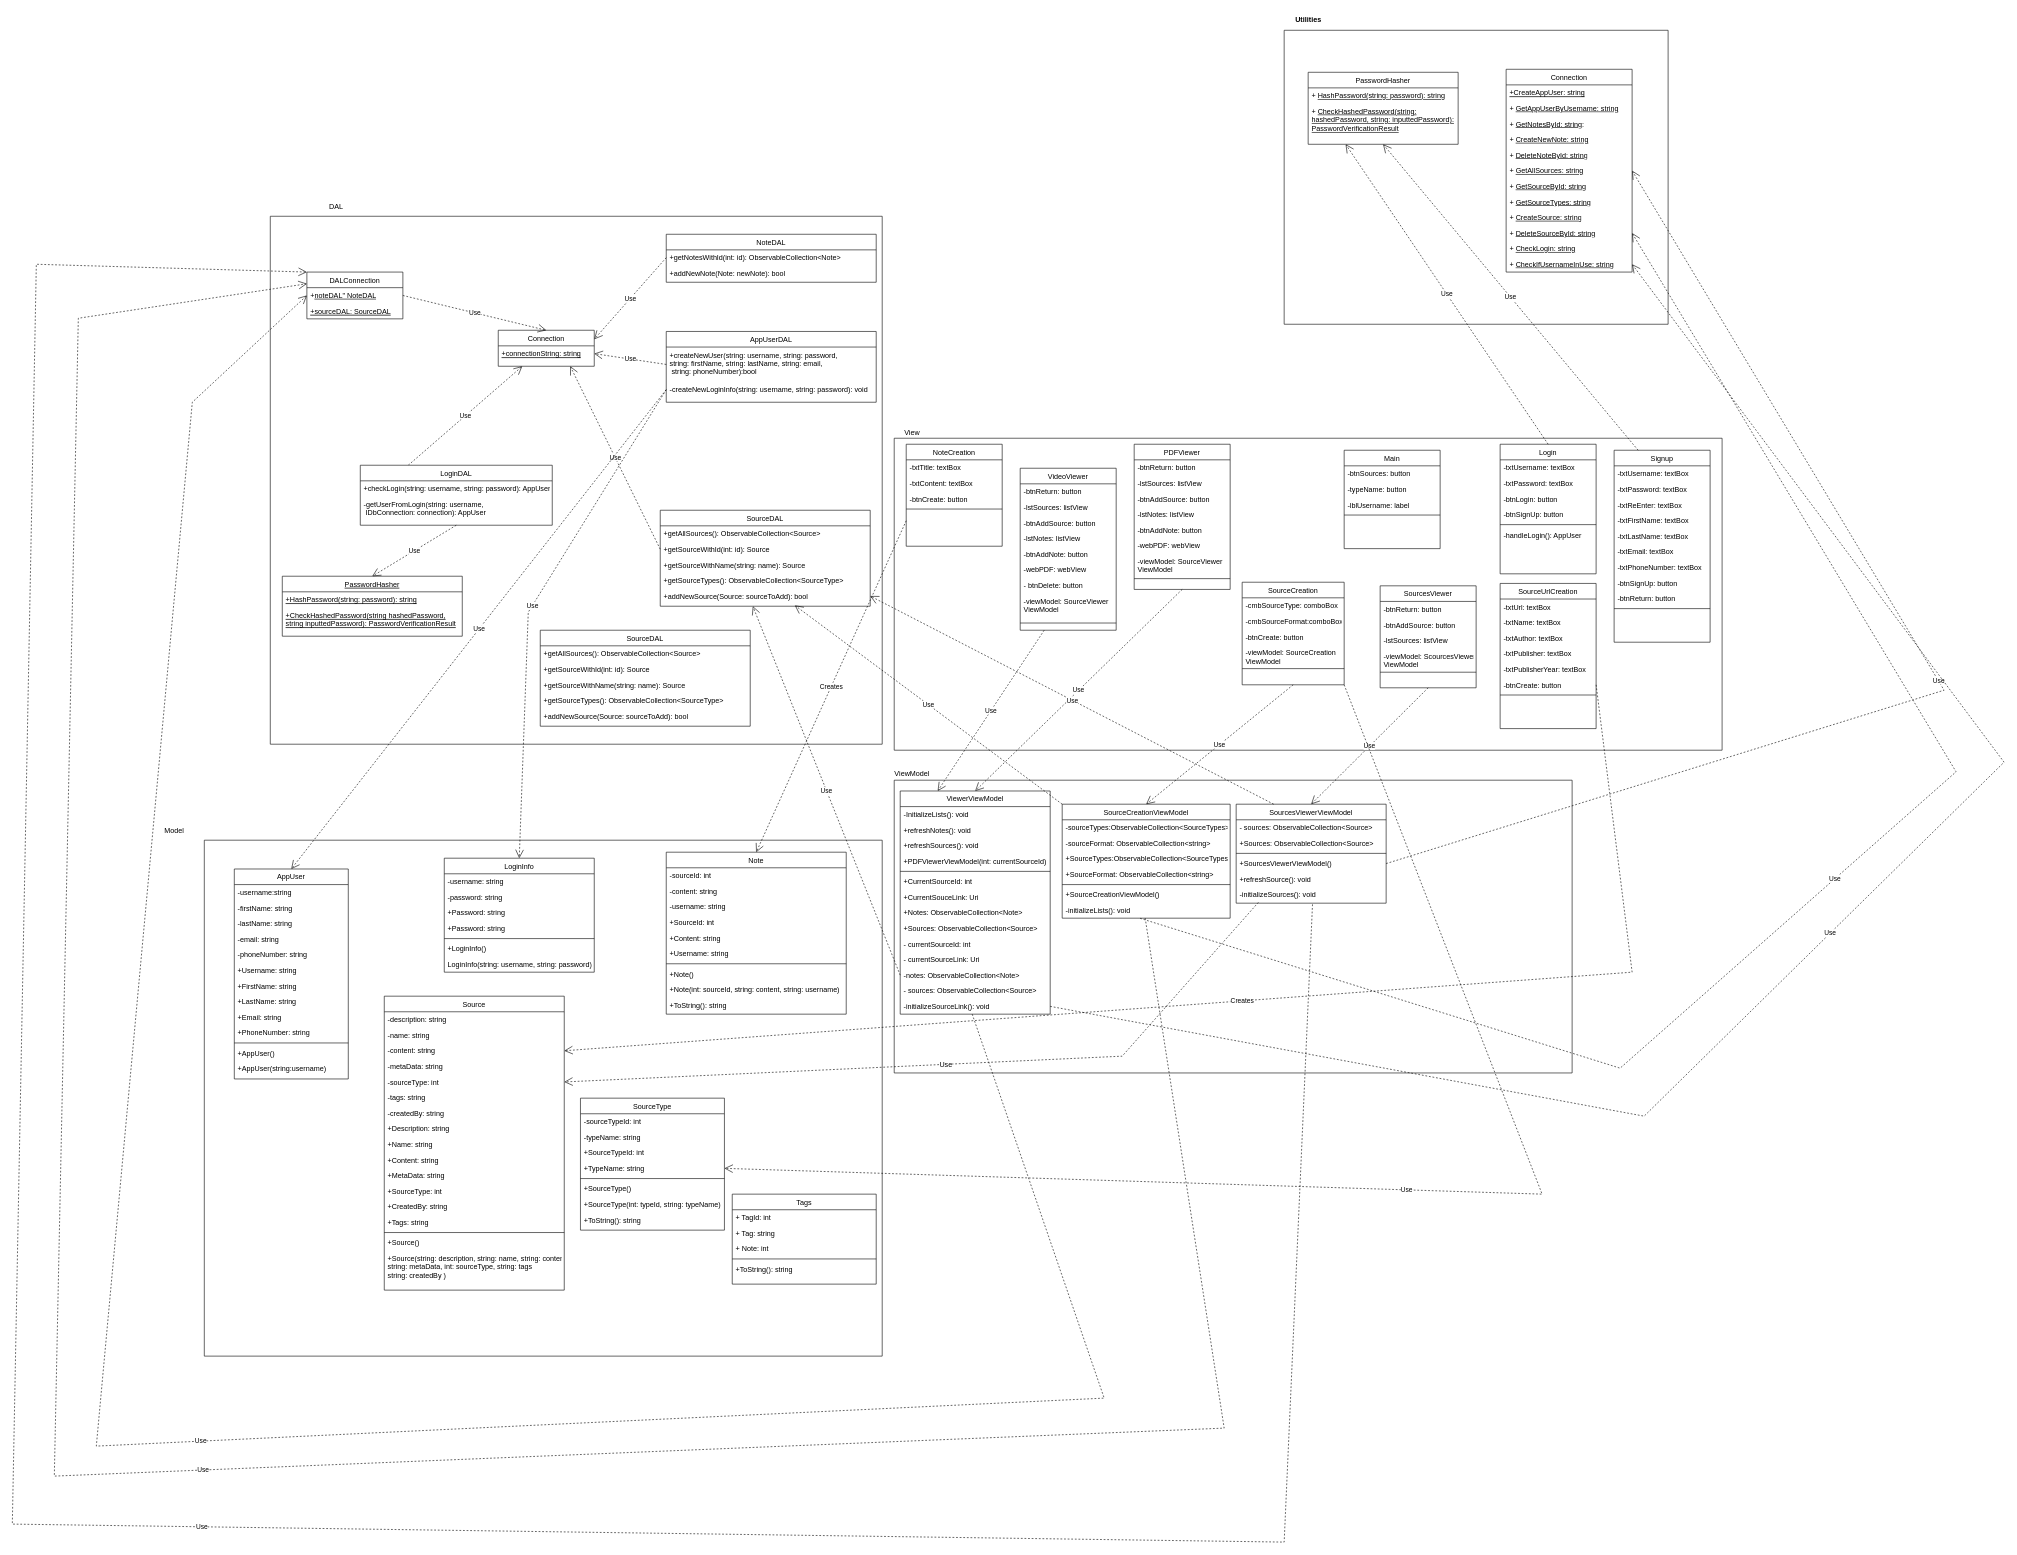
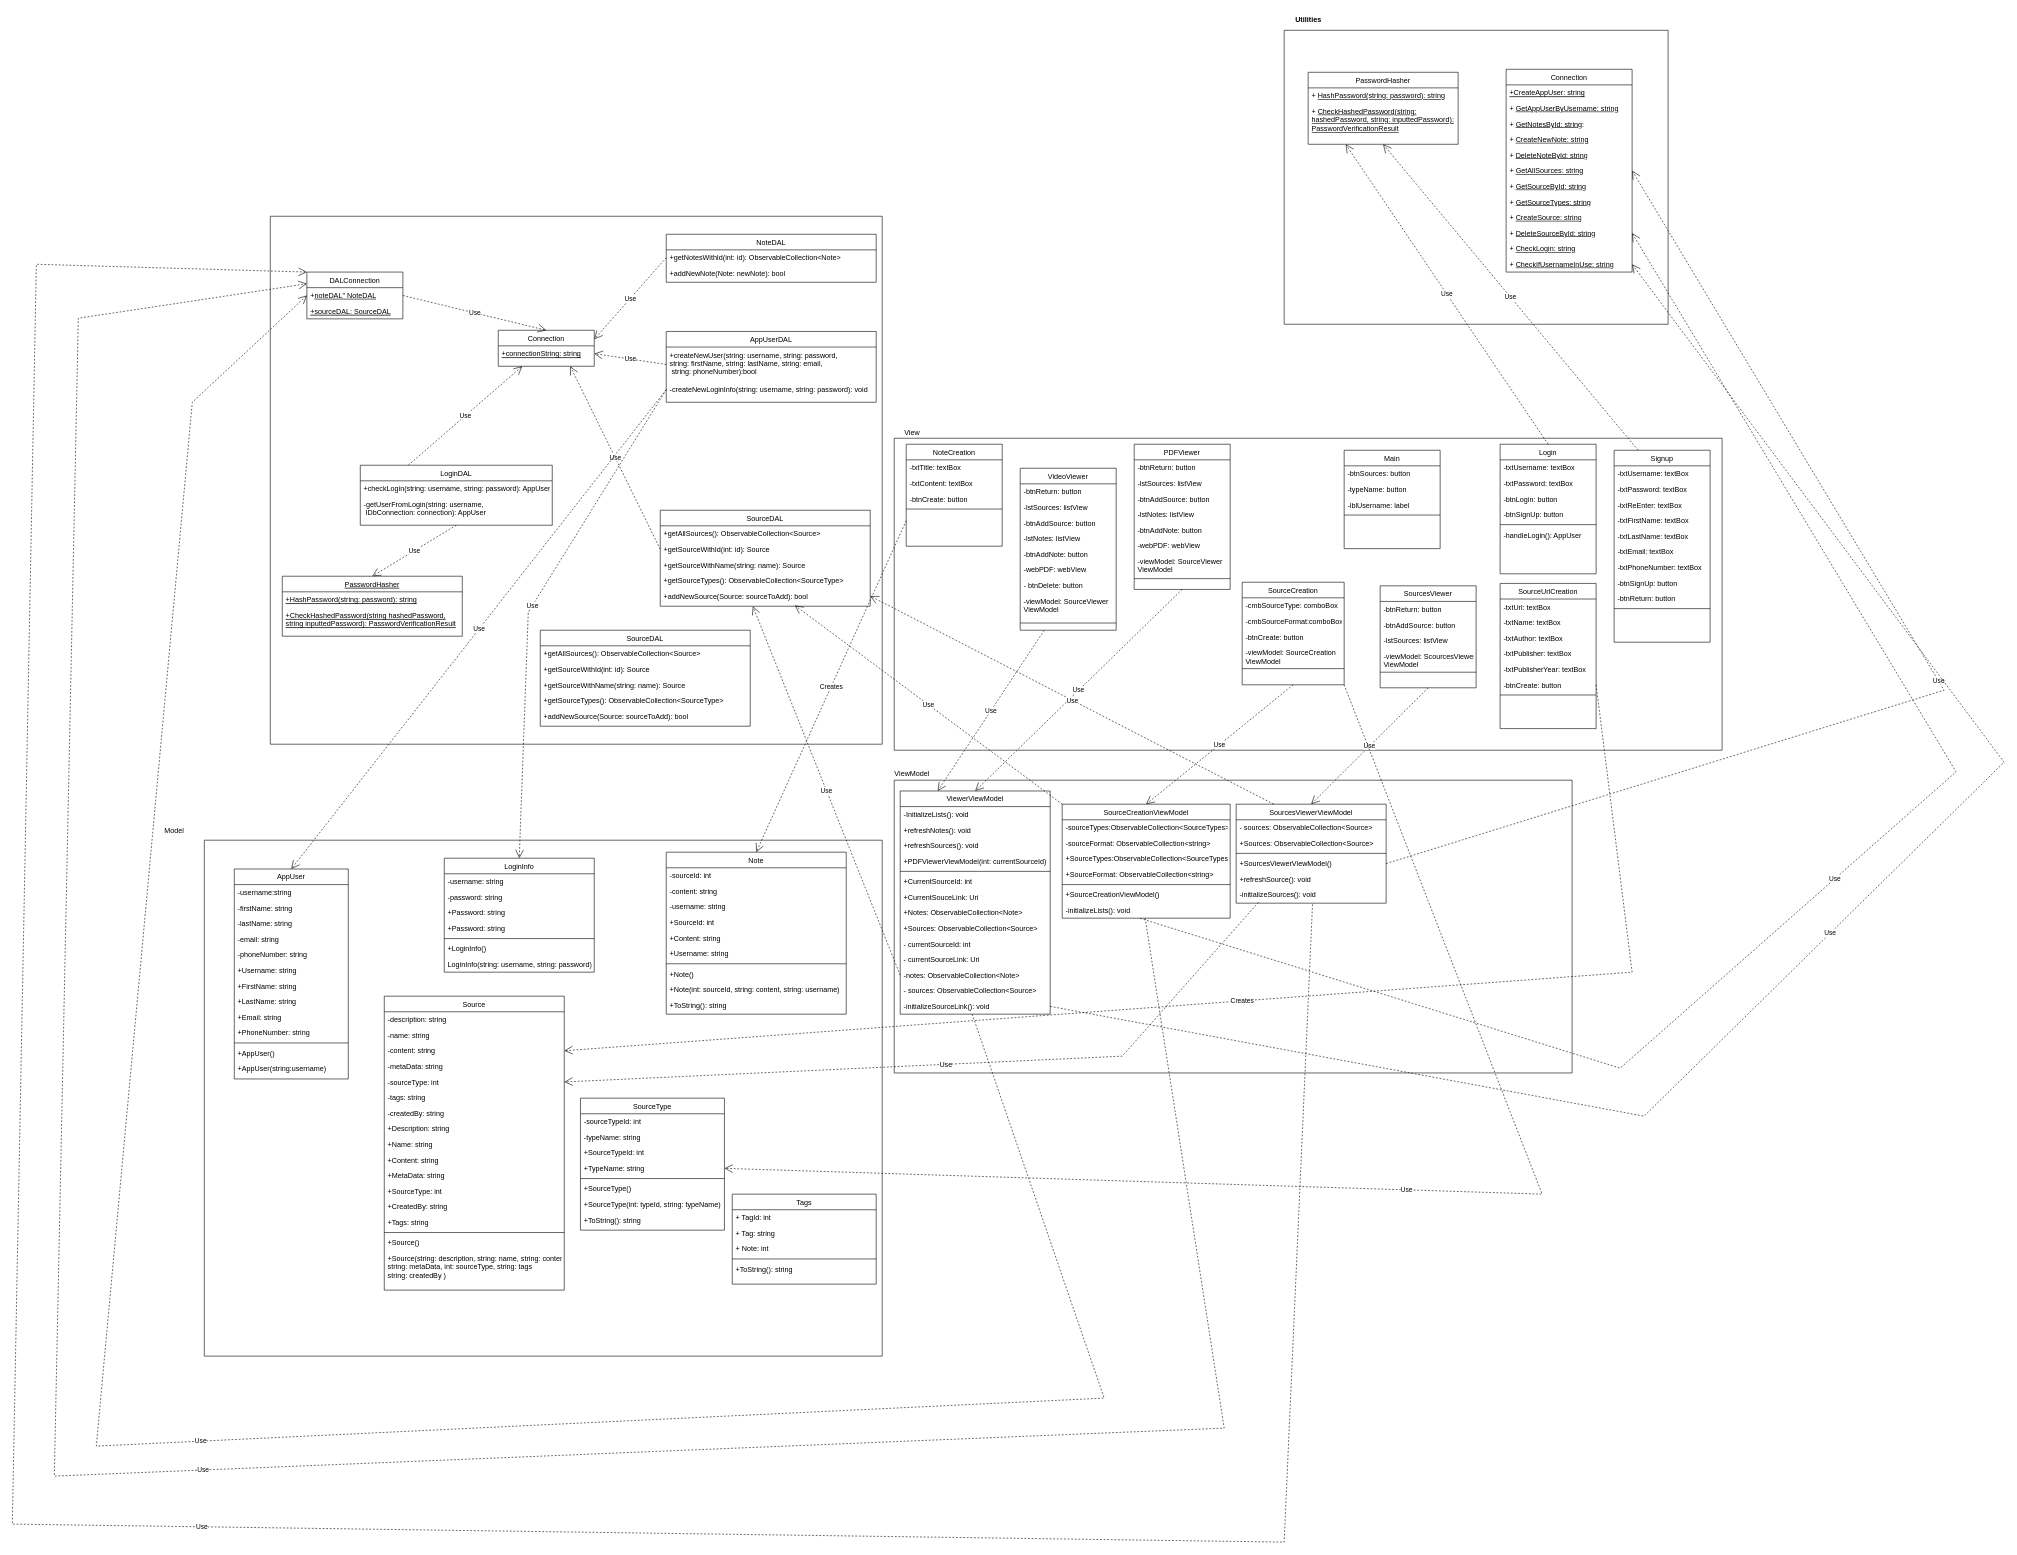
(336, 207) -> none
